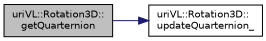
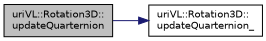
(58, 21) -> (58, 21)
